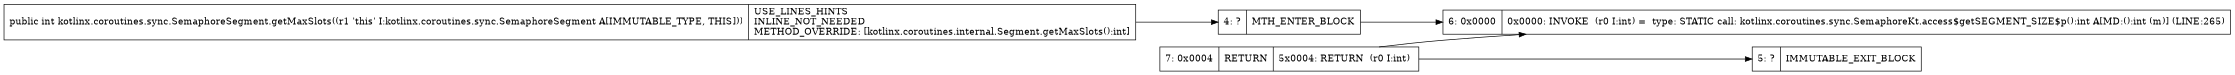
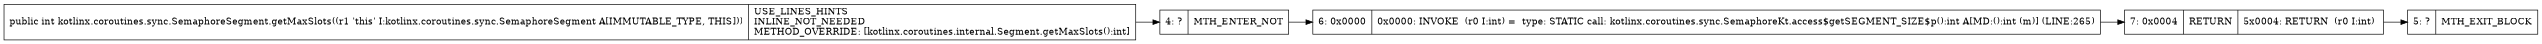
(1303, 22) -> (1238, 22)
(1449, 40) -> (2109, 22)
(1851, 59) -> (2487, 22)
